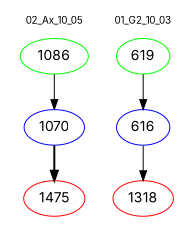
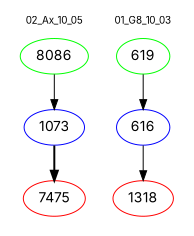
(143, 21) -> (143, 21)
(54, 56) -> (54, 56)
(54, 127) -> (54, 127)
(54, 198) -> (54, 198)
